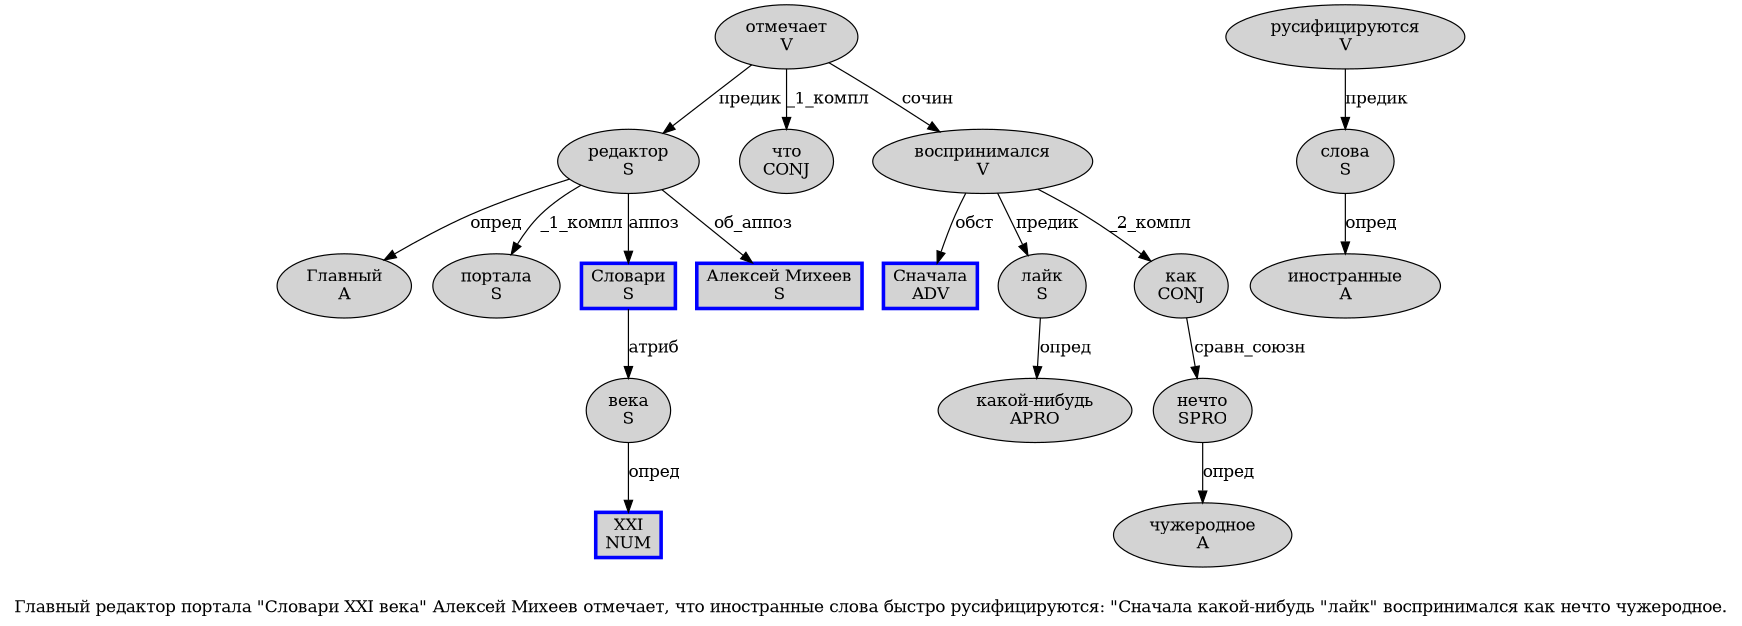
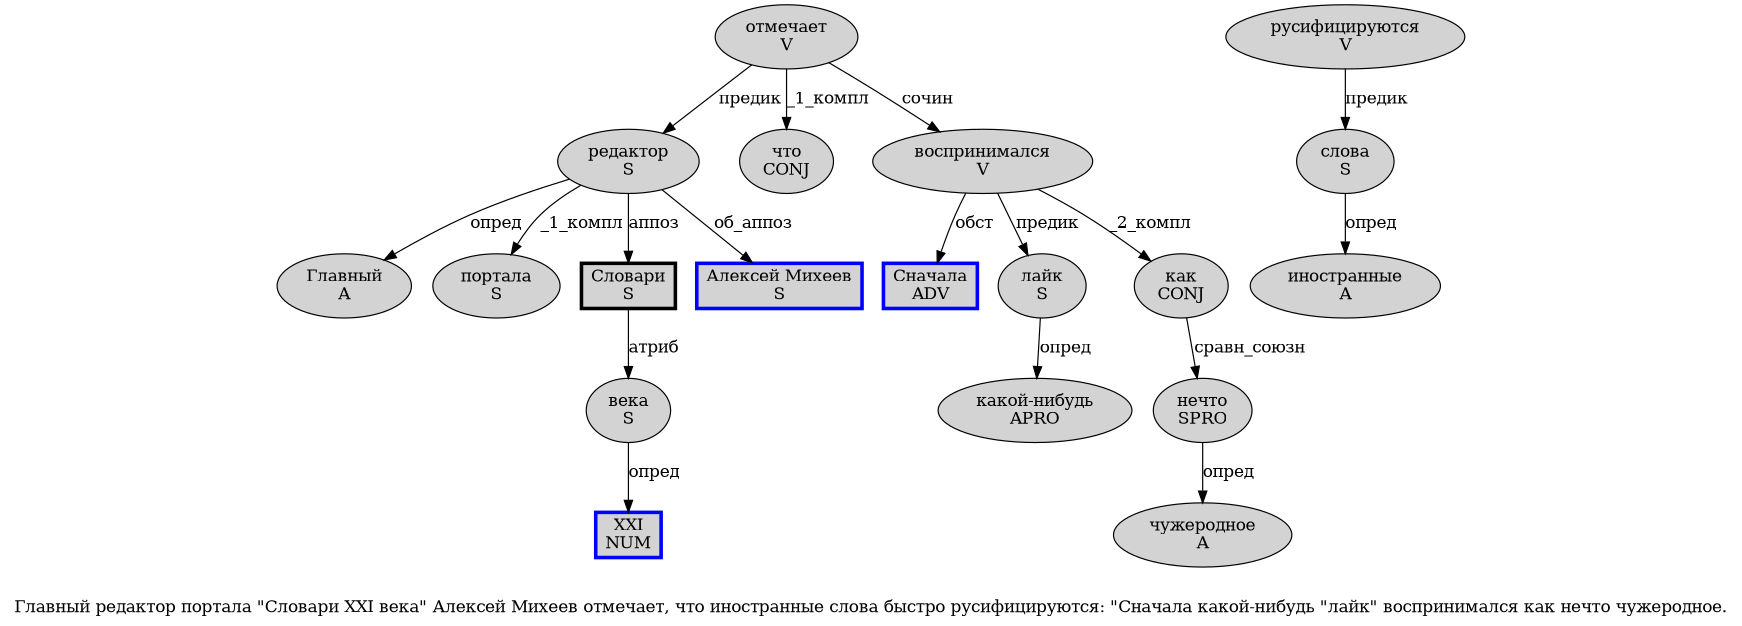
(628, 286) -> (628, 286)
